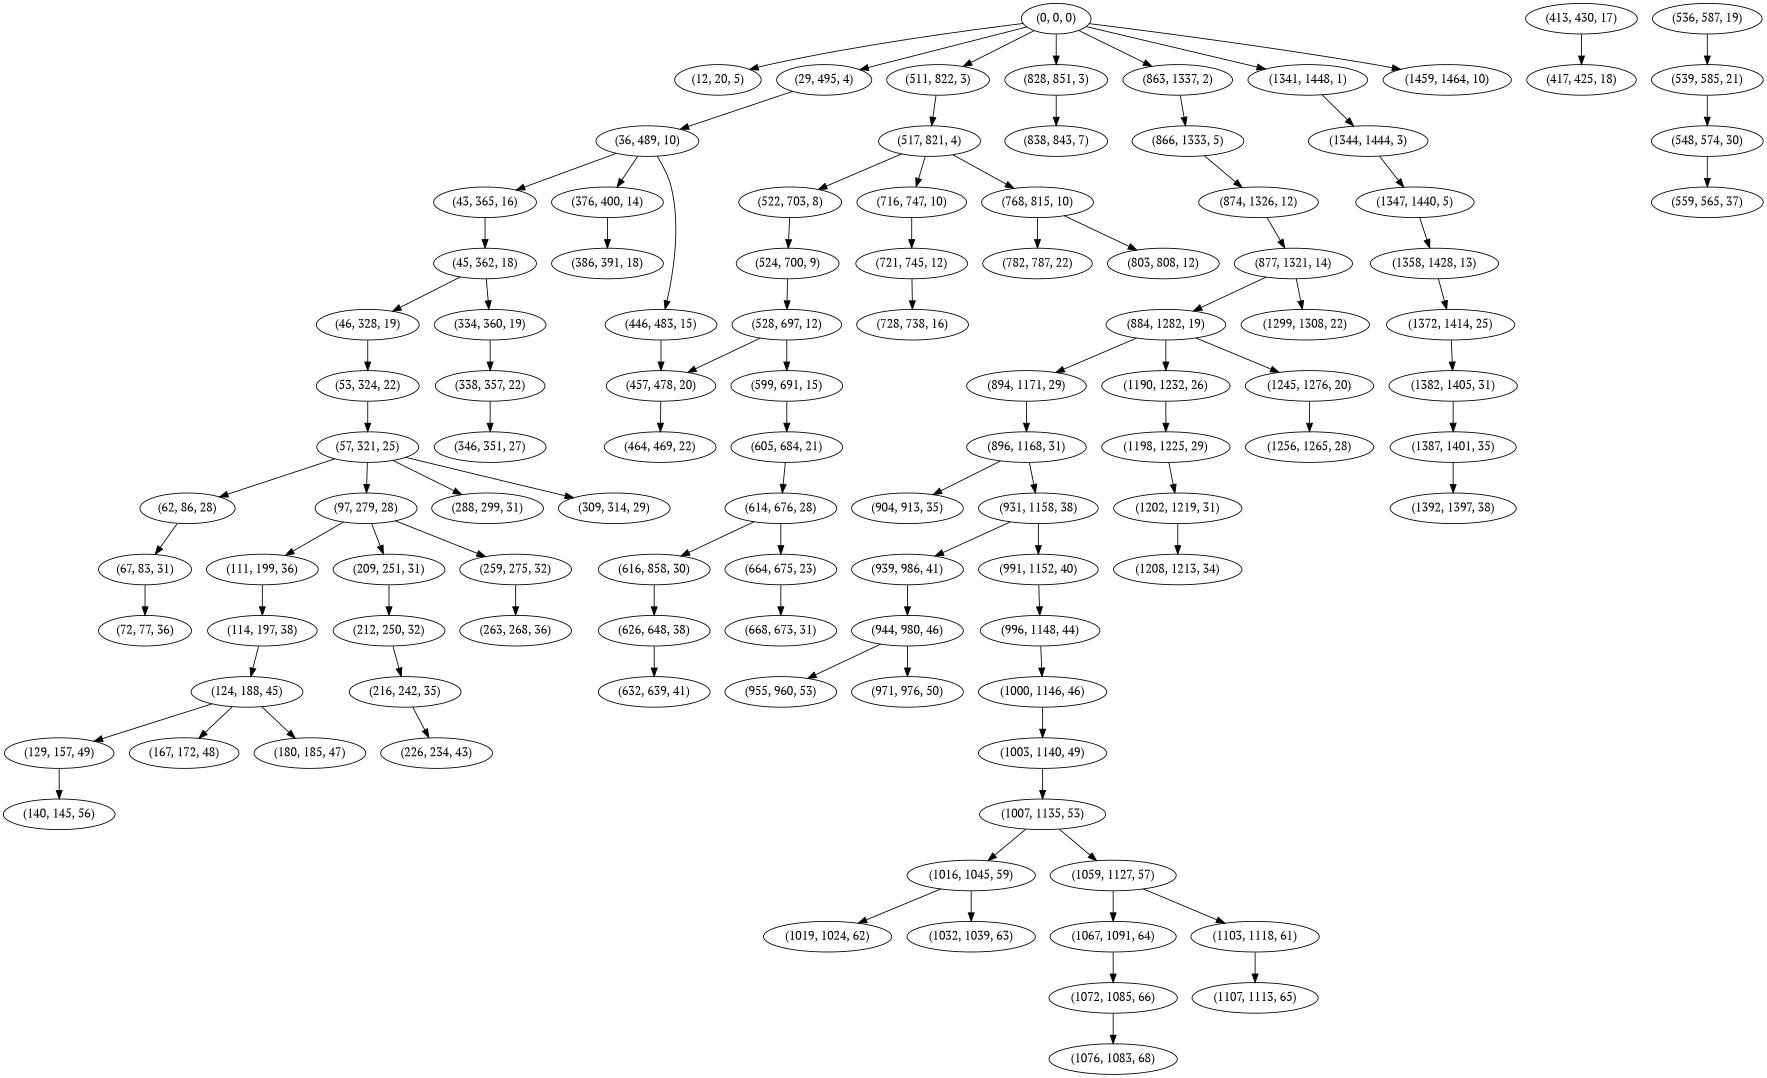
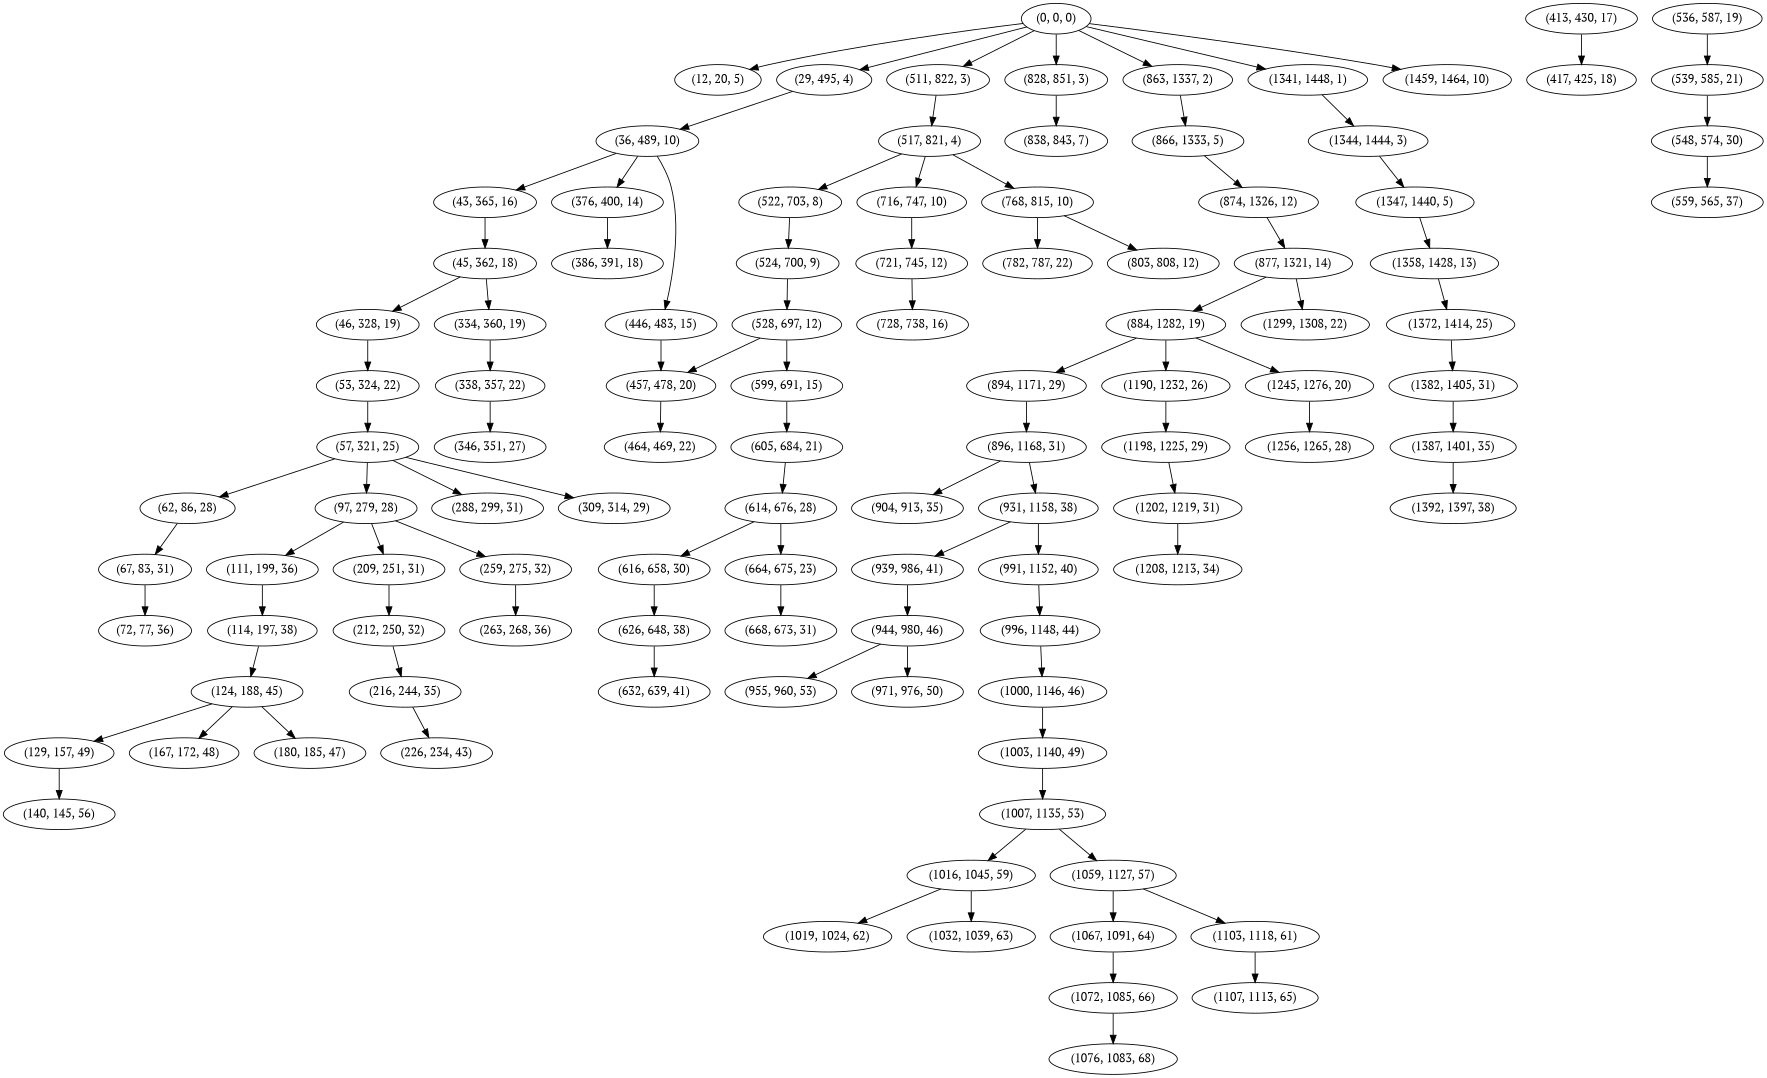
(654, 570) -> (654, 570)
(405, 692) -> (405, 692)
